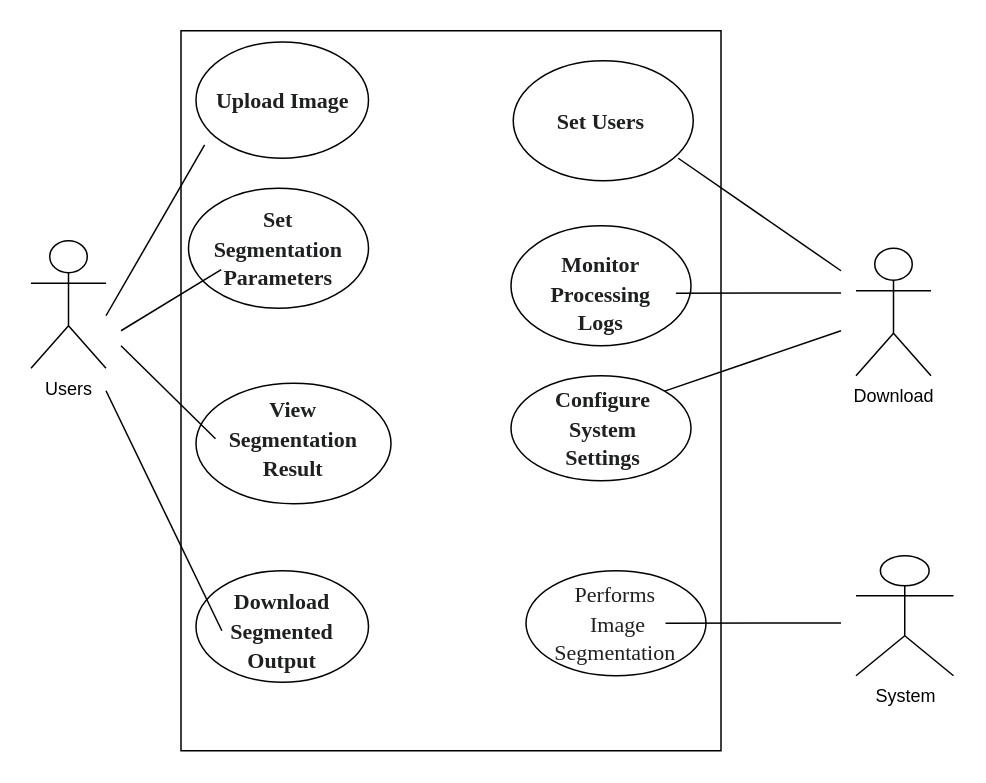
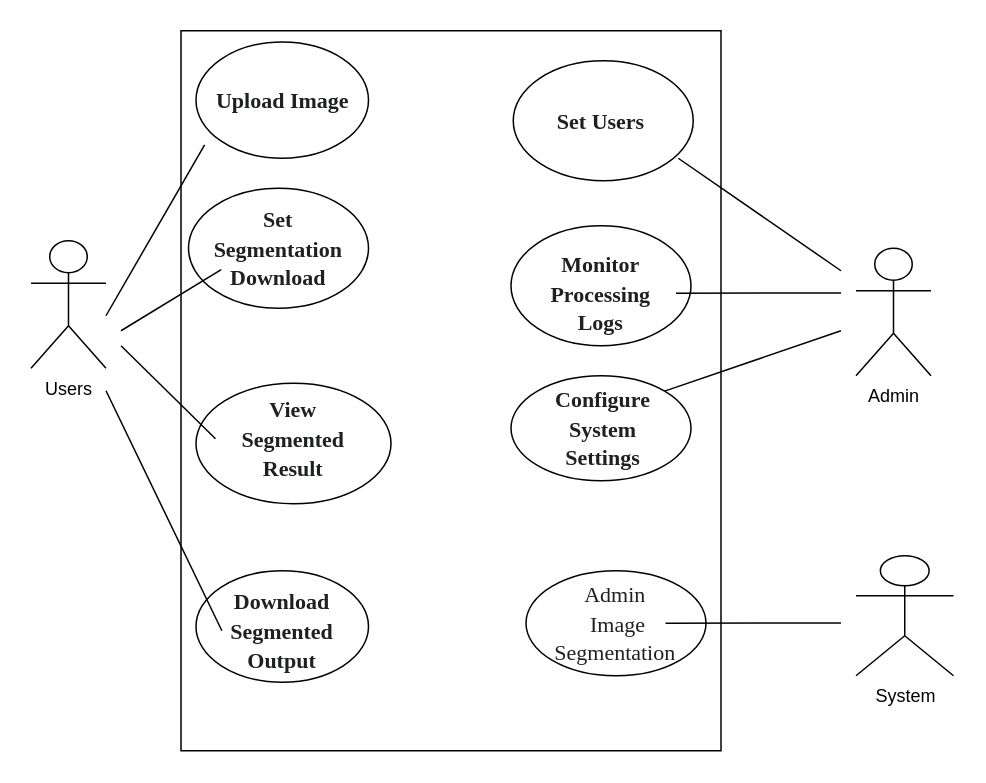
(278, 248) -> (278, 248)
(894, 397) -> (894, 397)
(293, 439) -> (293, 439)
(618, 623) -> (618, 623)
